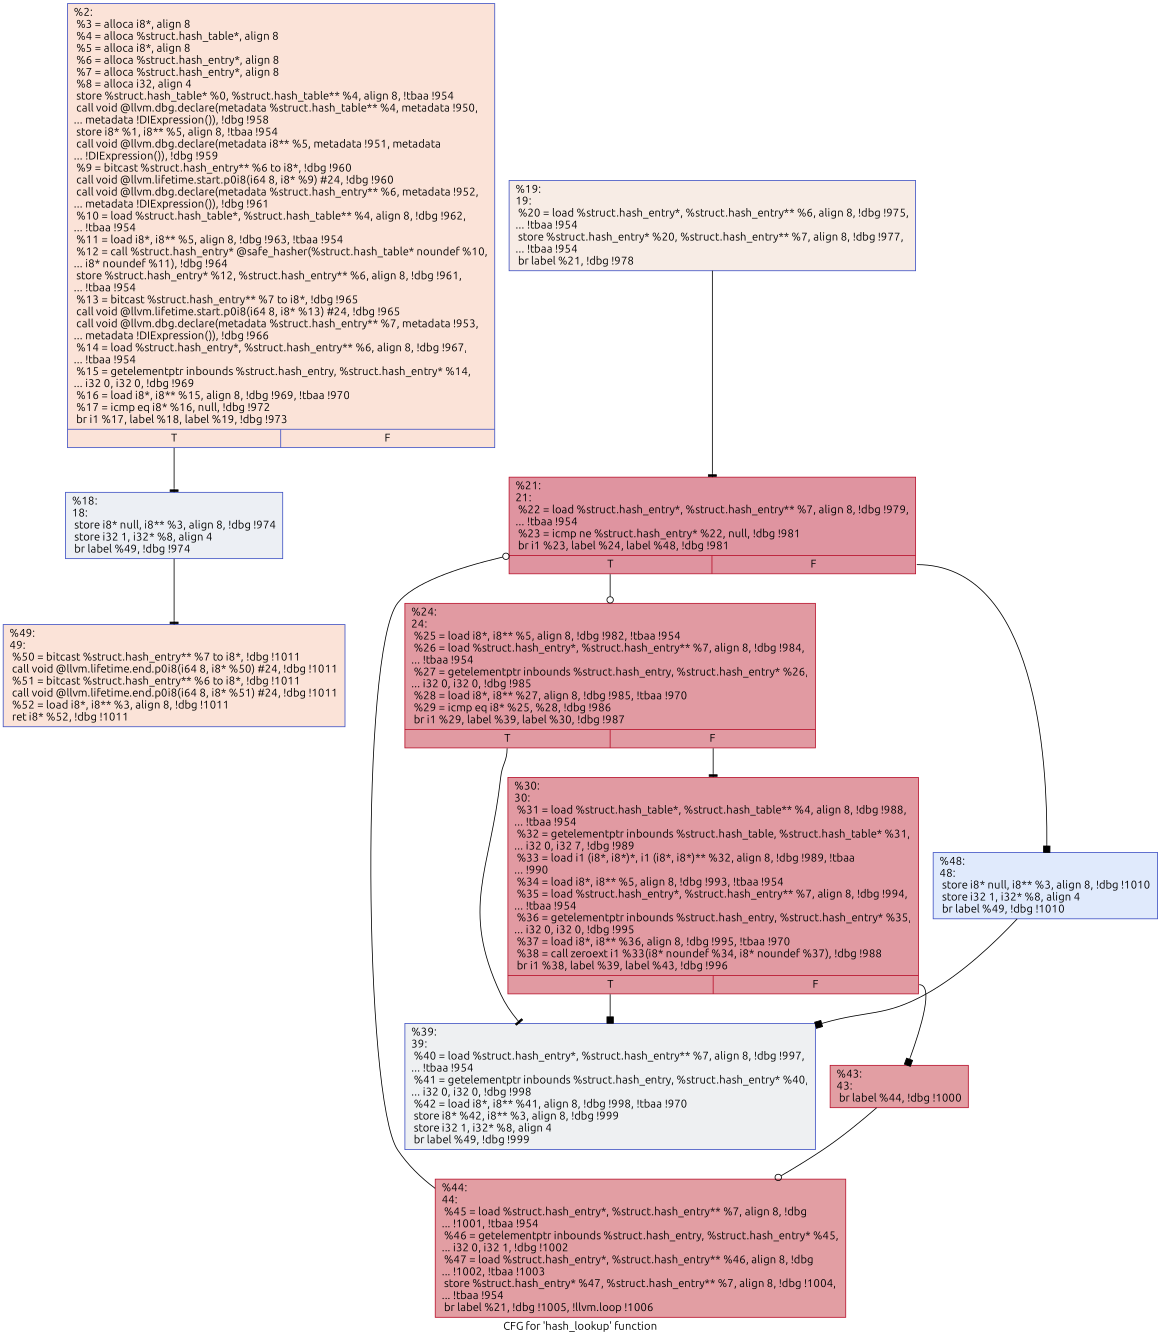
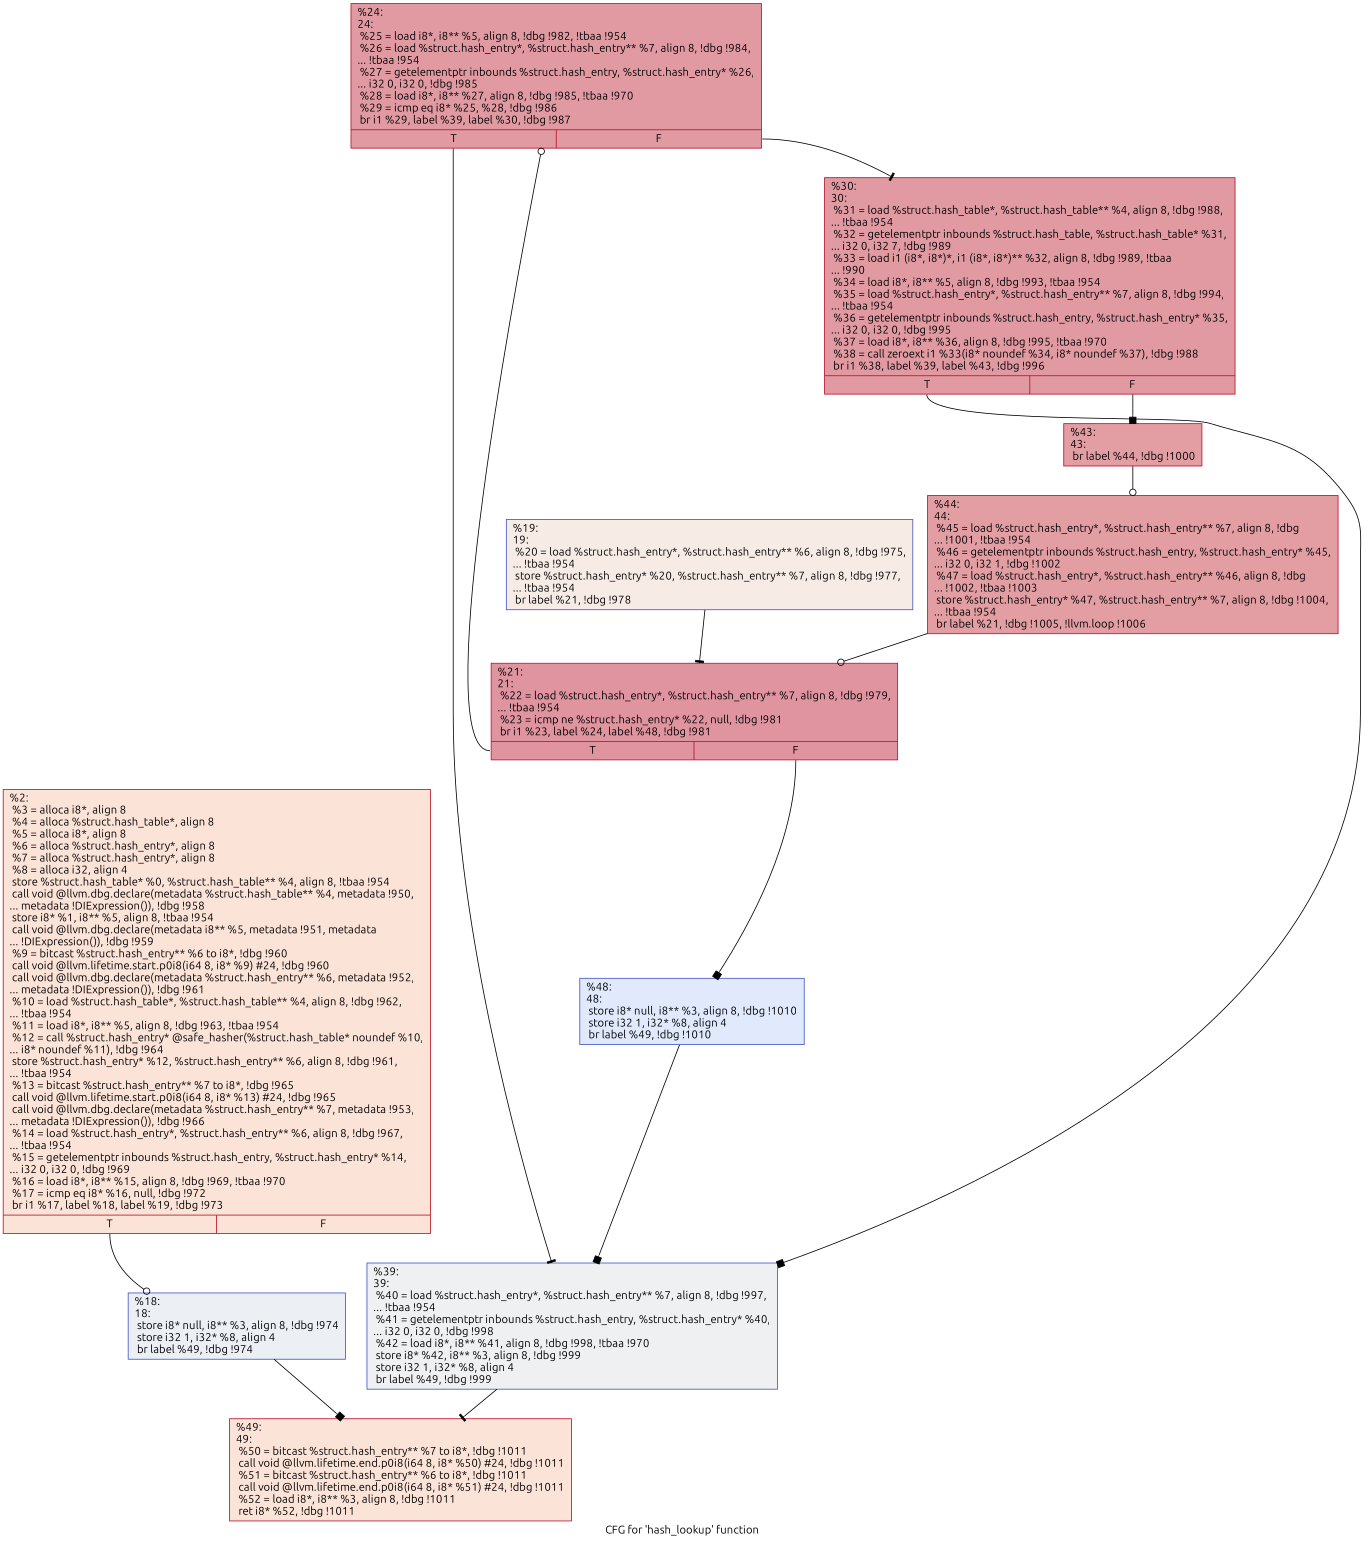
(281, 226) -> (217, 1011)
(174, 468) -> (120, 1266)
(174, 590) -> (305, 1386)
(174, 676) -> (401, 1470)
none -> (481, 1403)
